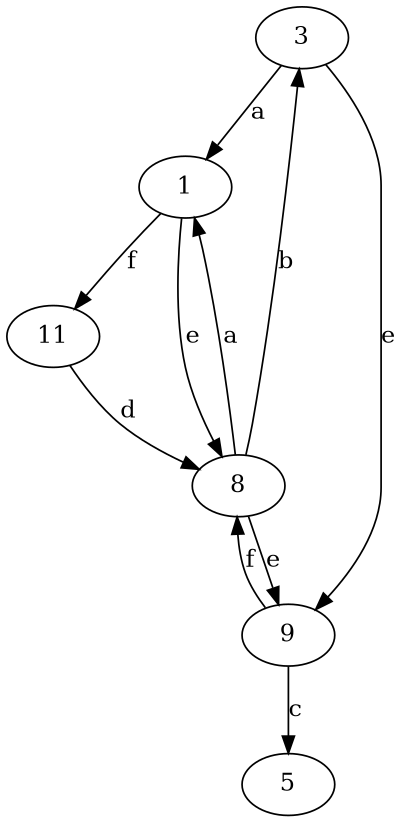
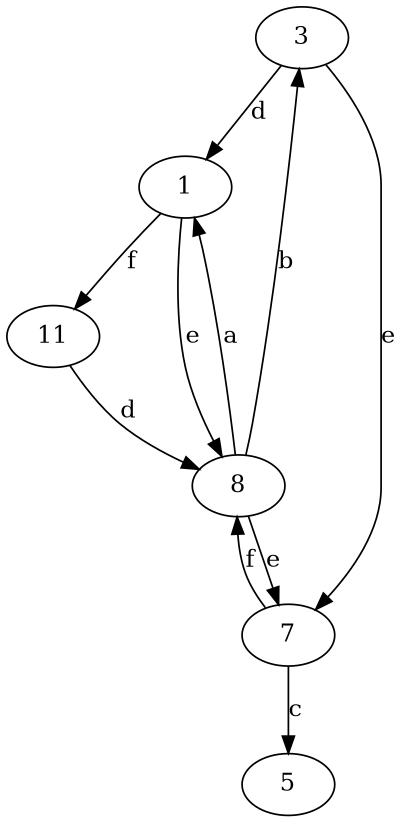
(258, 112) -> (259, 112)
(288, 635) -> (288, 635)
